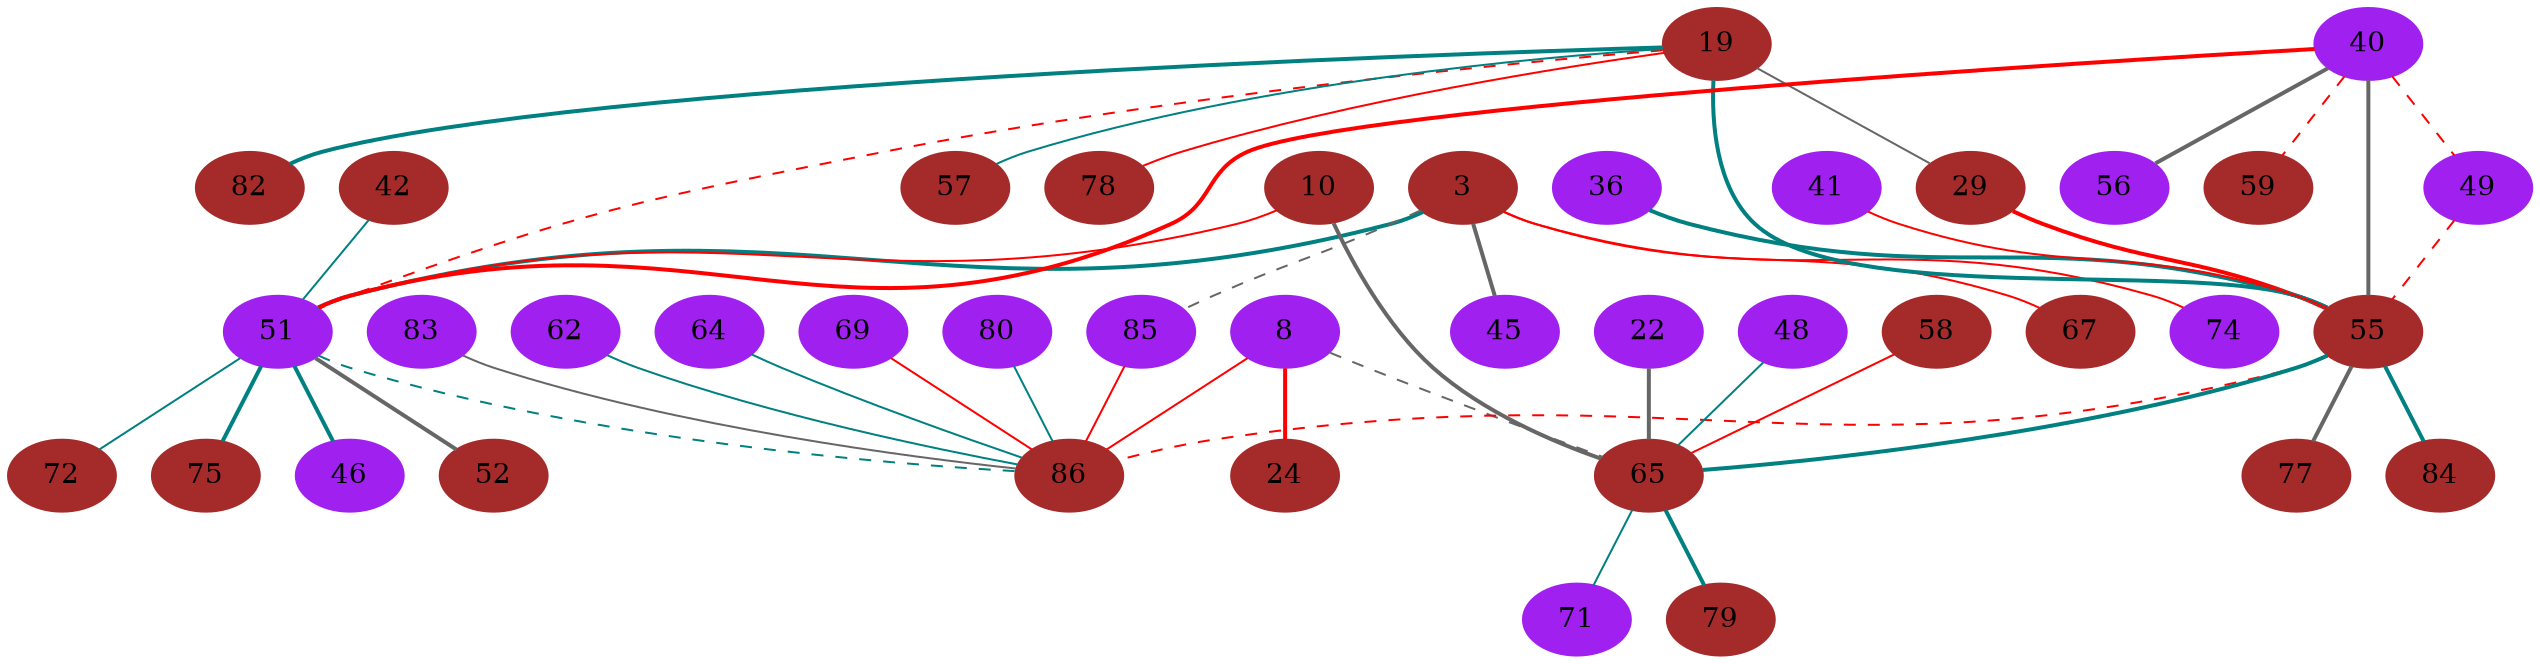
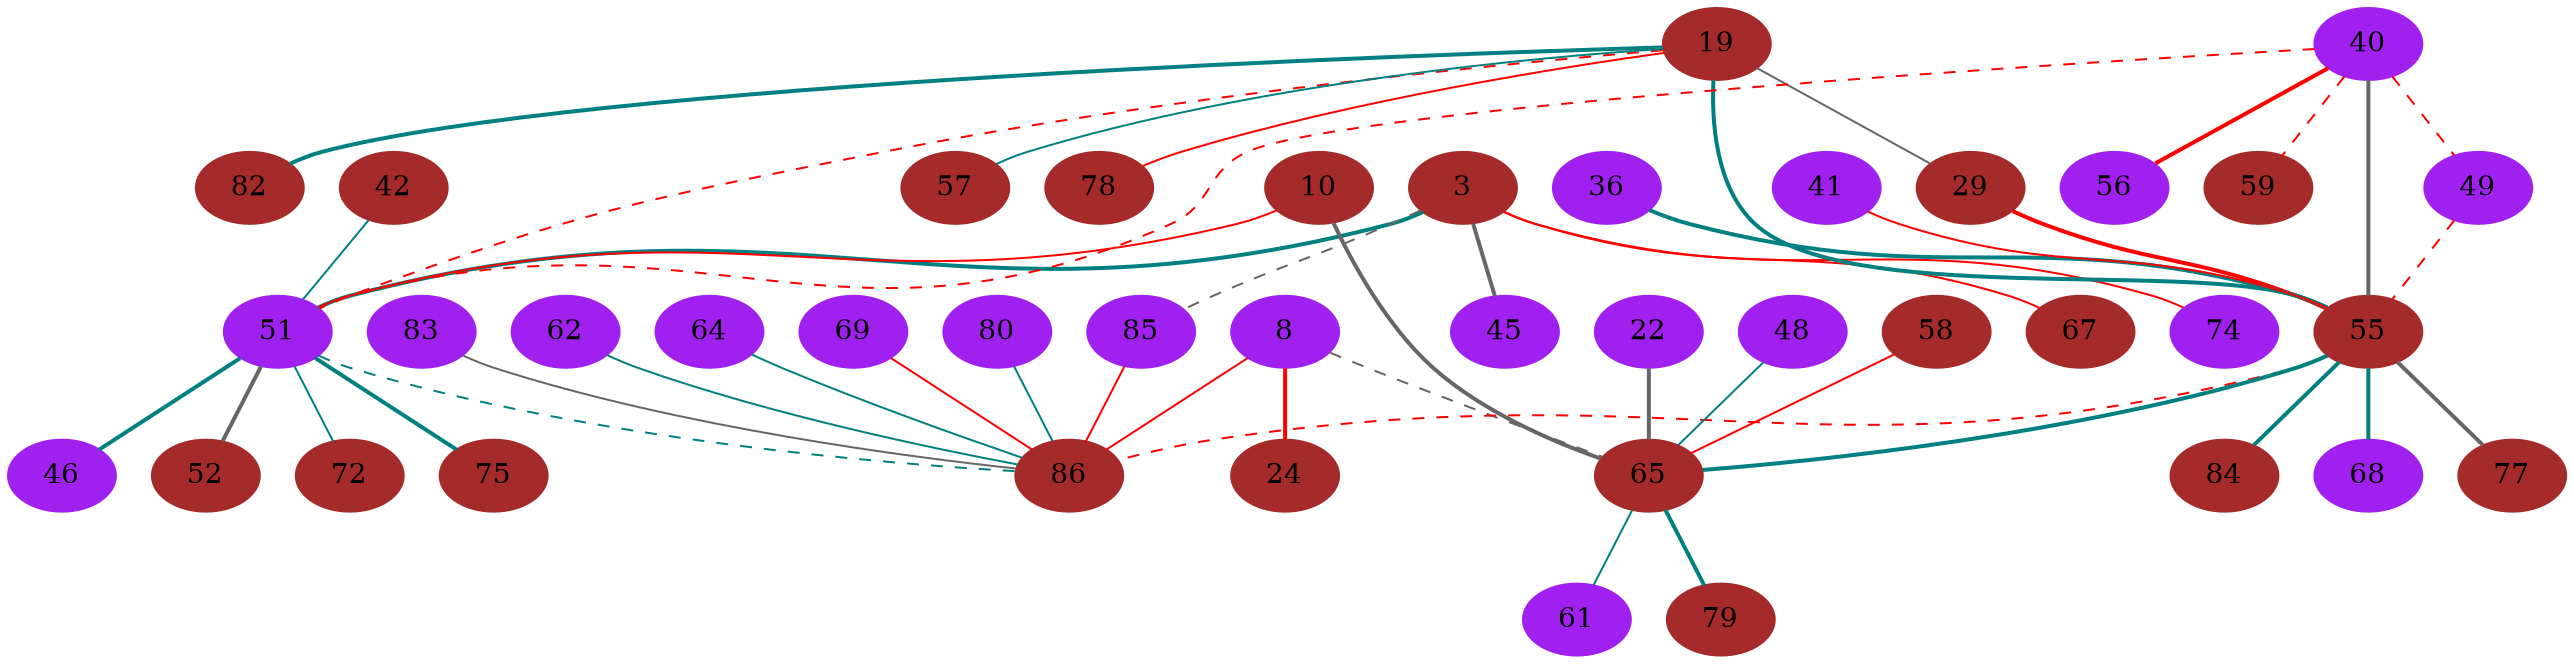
(2242, 116) -> (2242, 116)
(1296, 140) -> (1296, 140)
none -> (2368, 476)
(1577, 620) -> (1577, 620)
